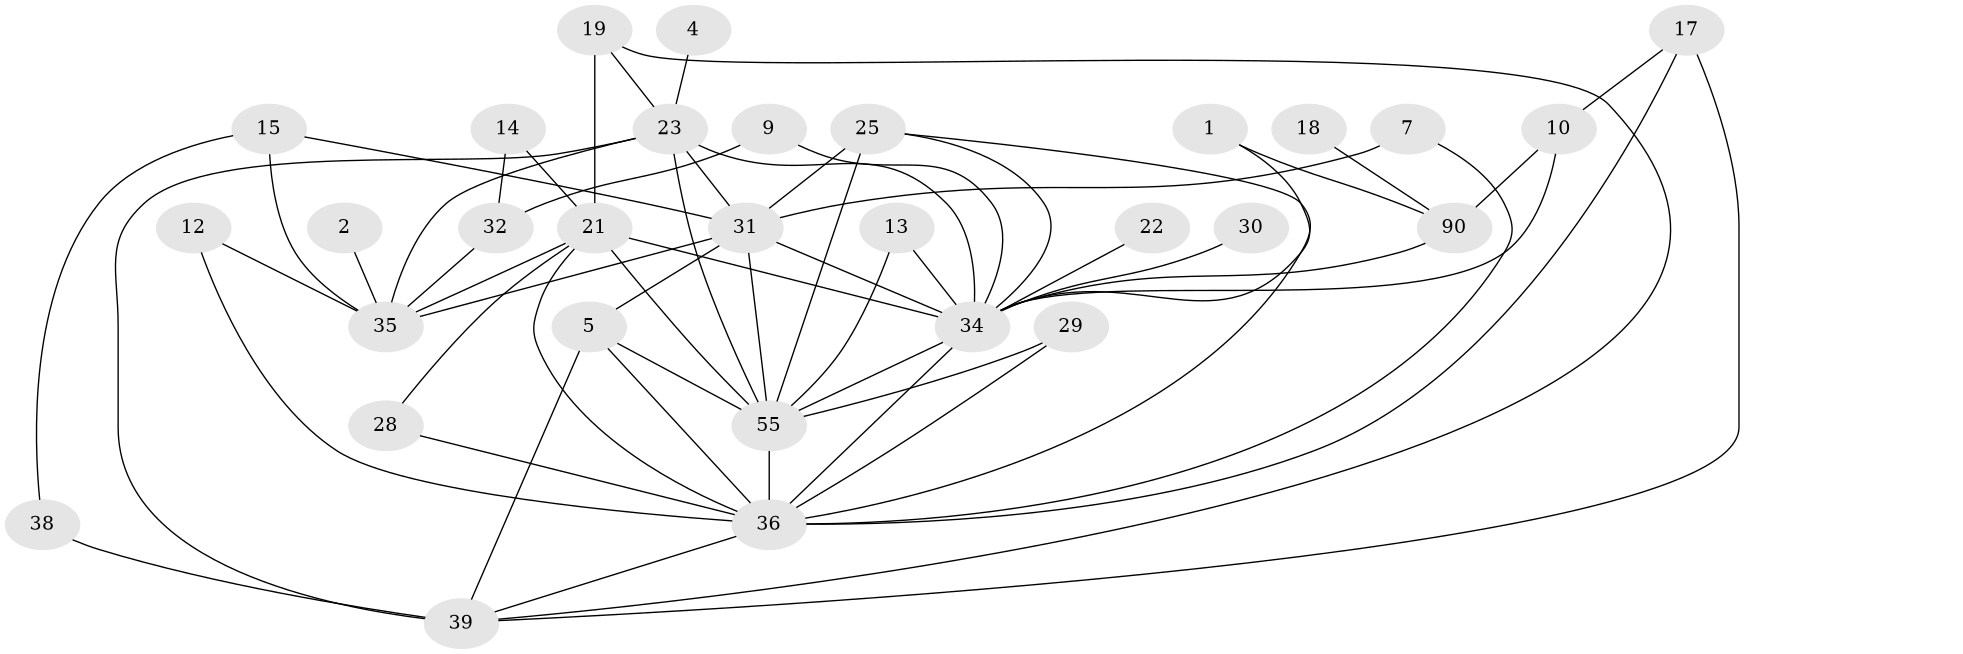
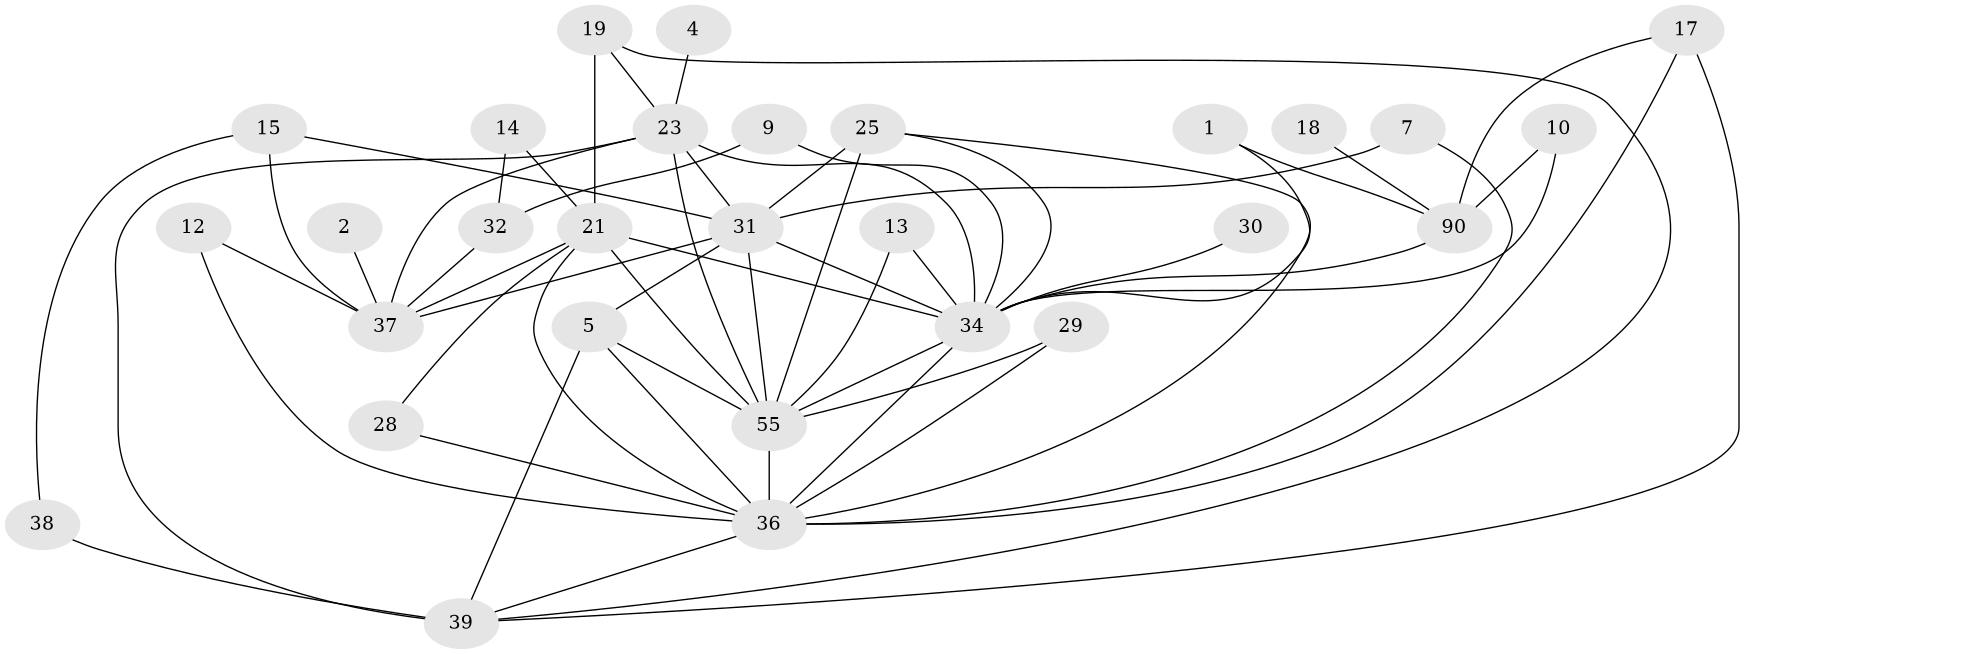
(1623, 80) -> (1527, 90)
(1152, 228) -> none
(386, 327) -> (386, 327)
